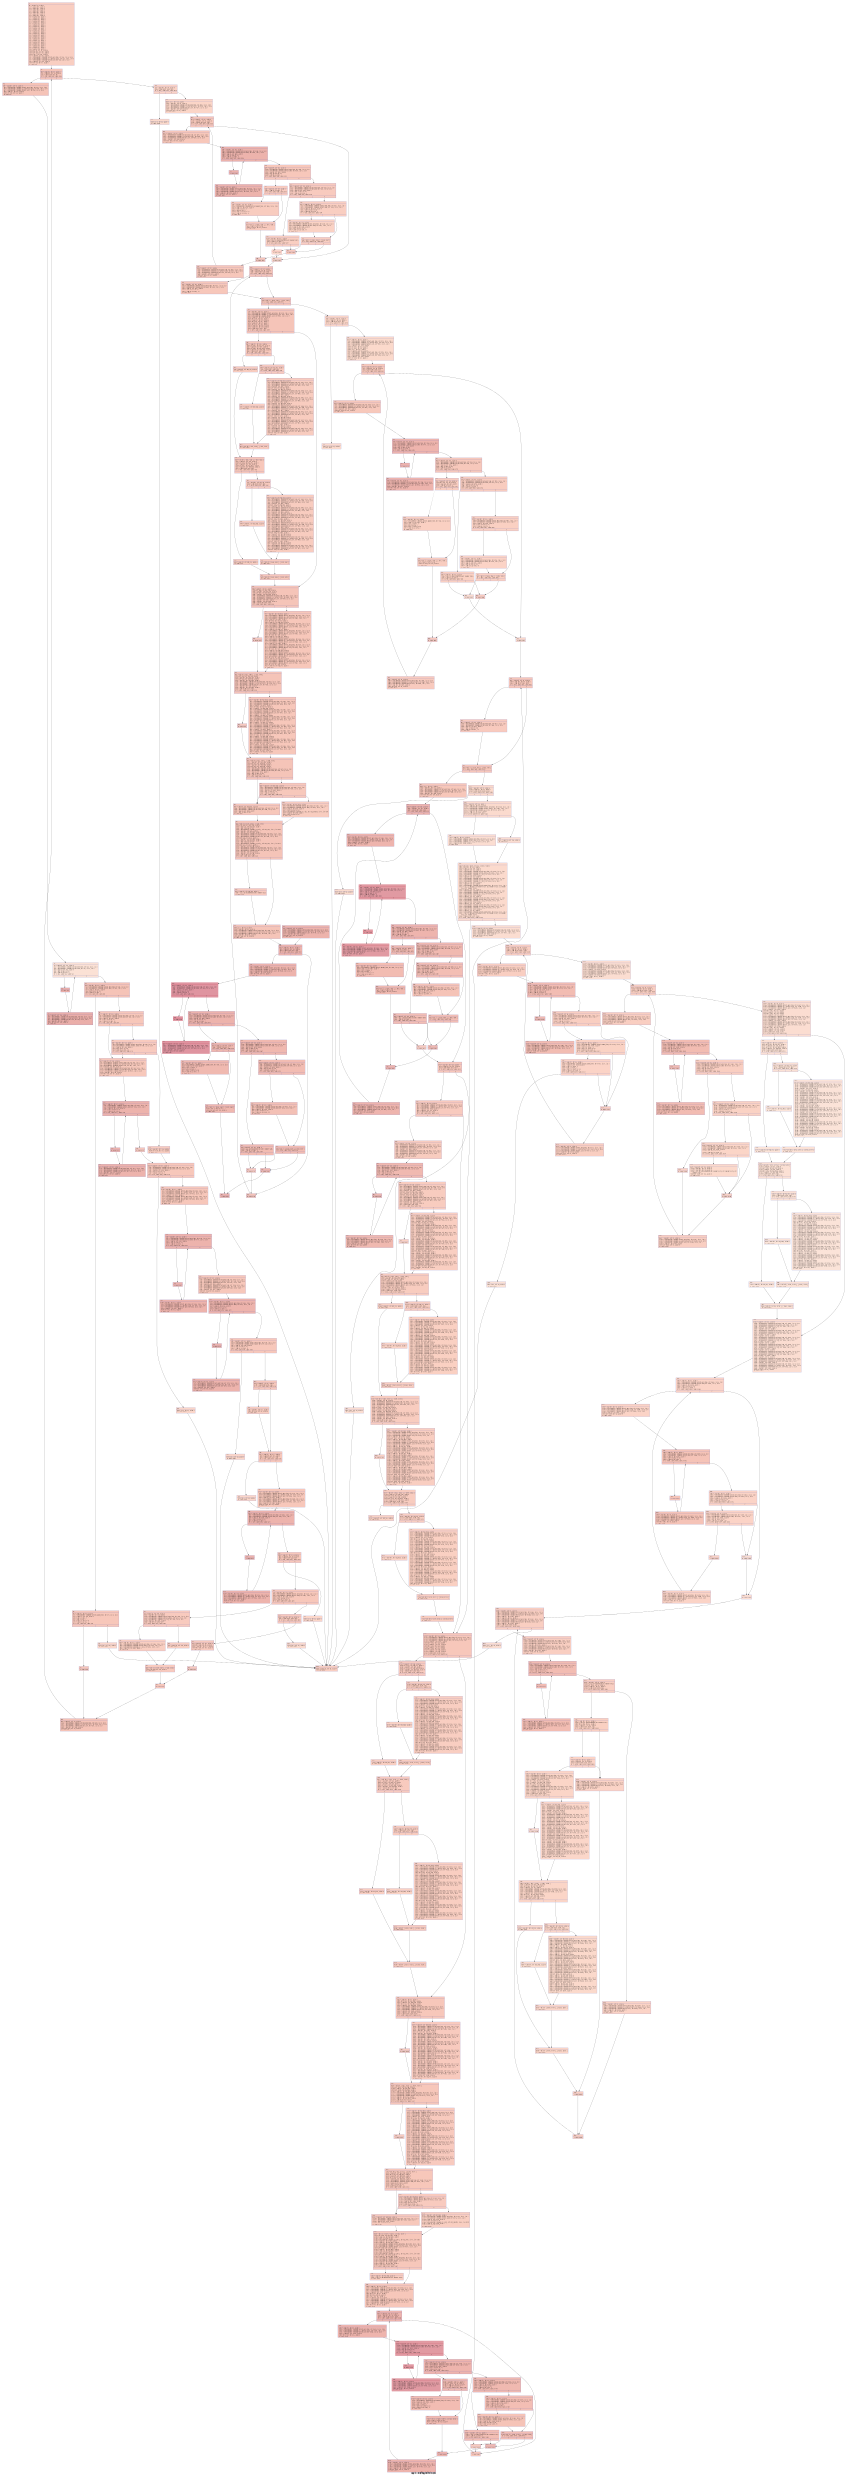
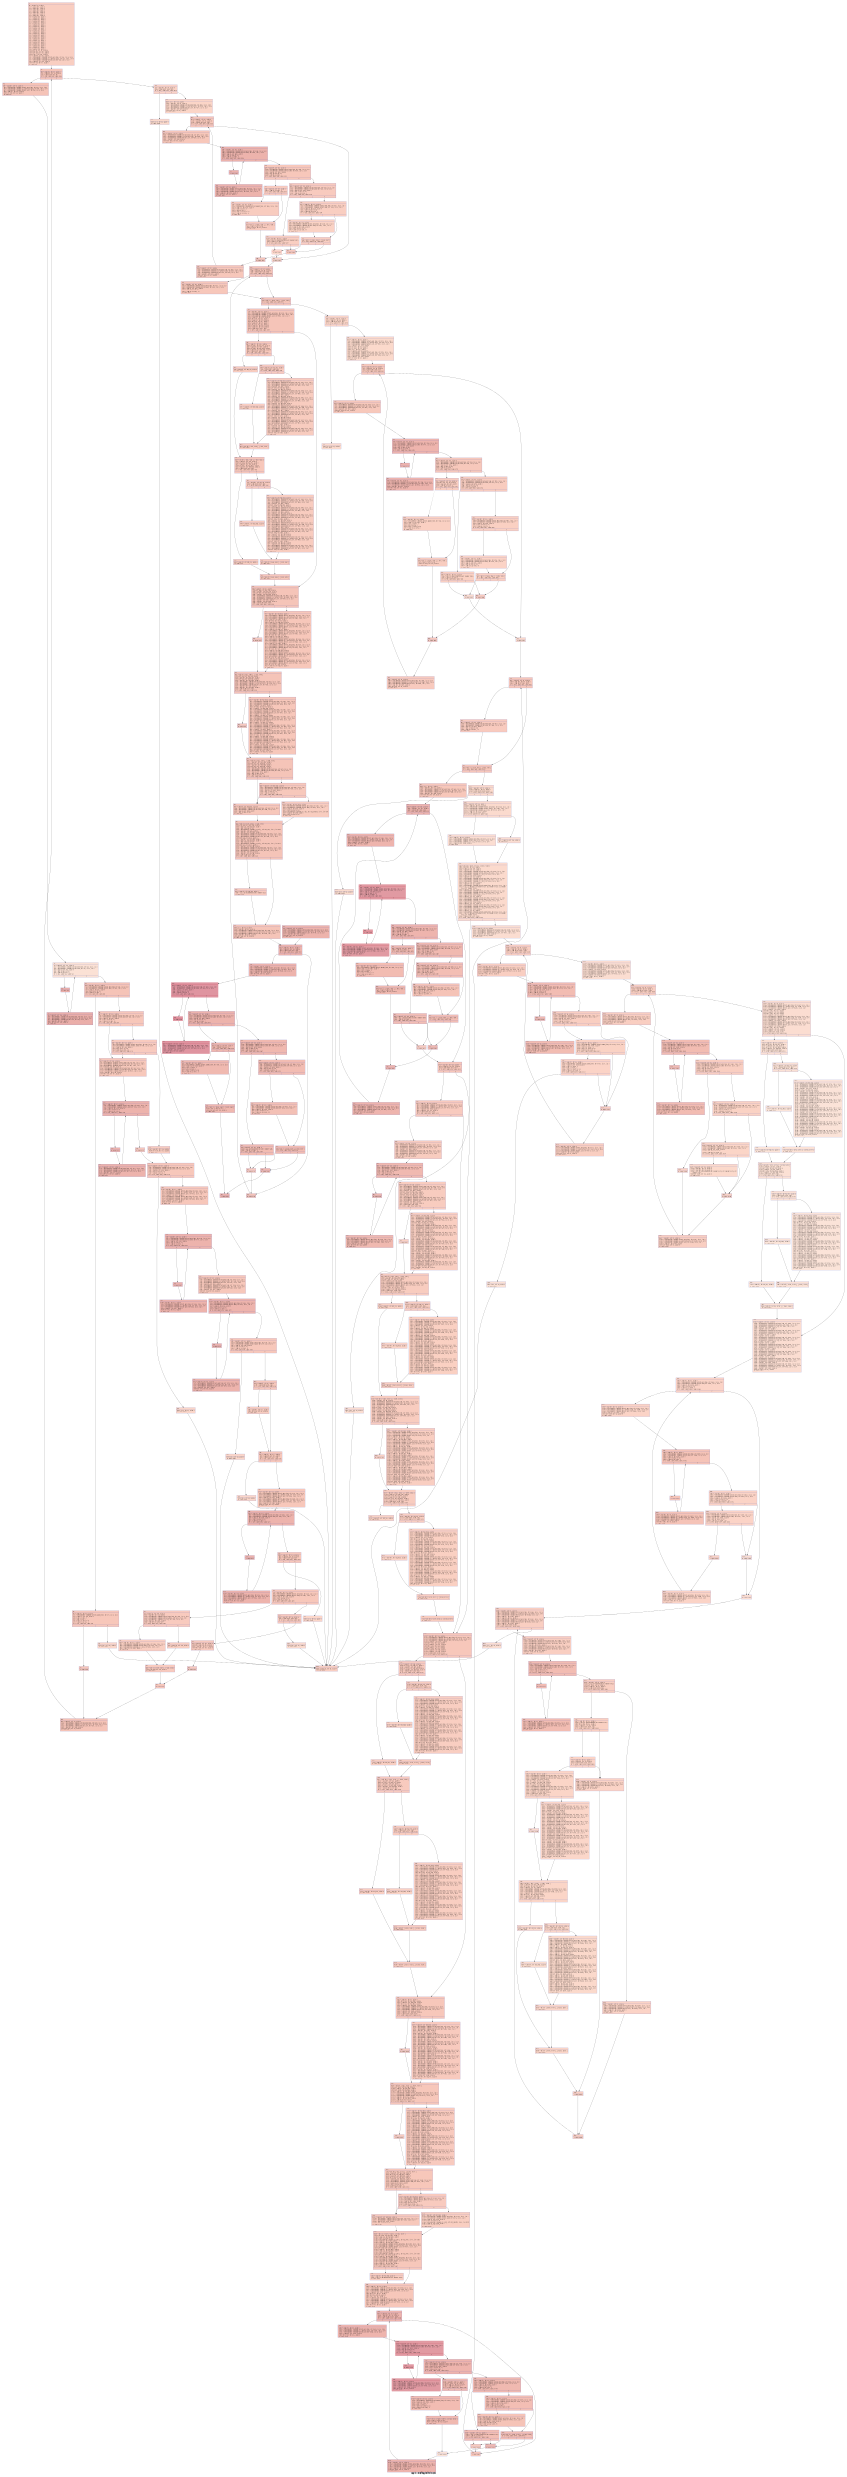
(442, 2454) -> (442, 2454)
